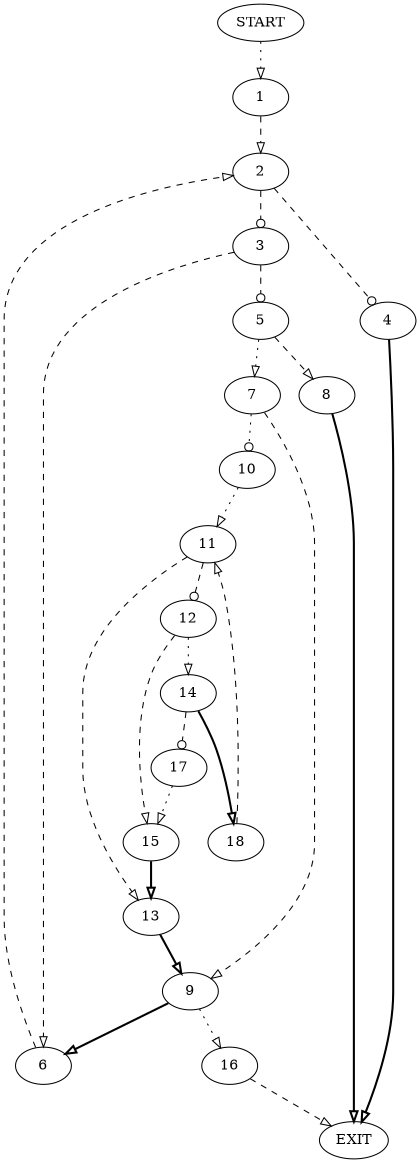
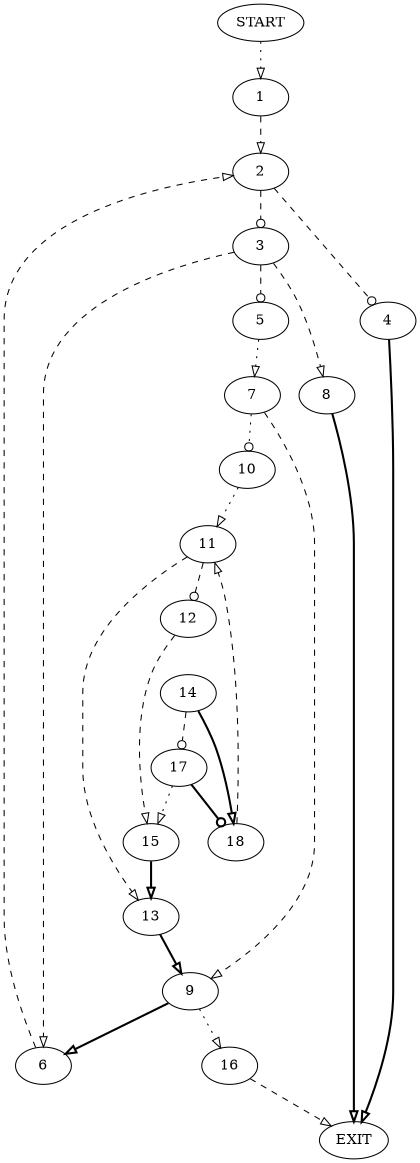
(290, 354) -> (303, 312)
(188, 651) -> none
none -> (205, 802)
